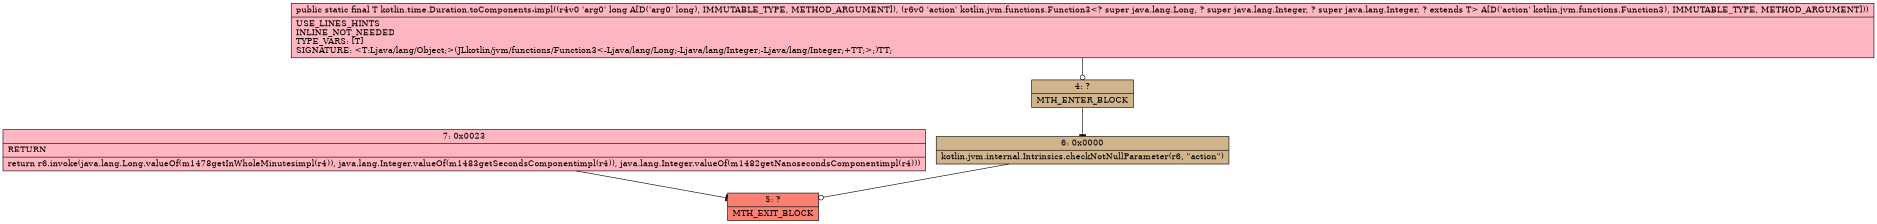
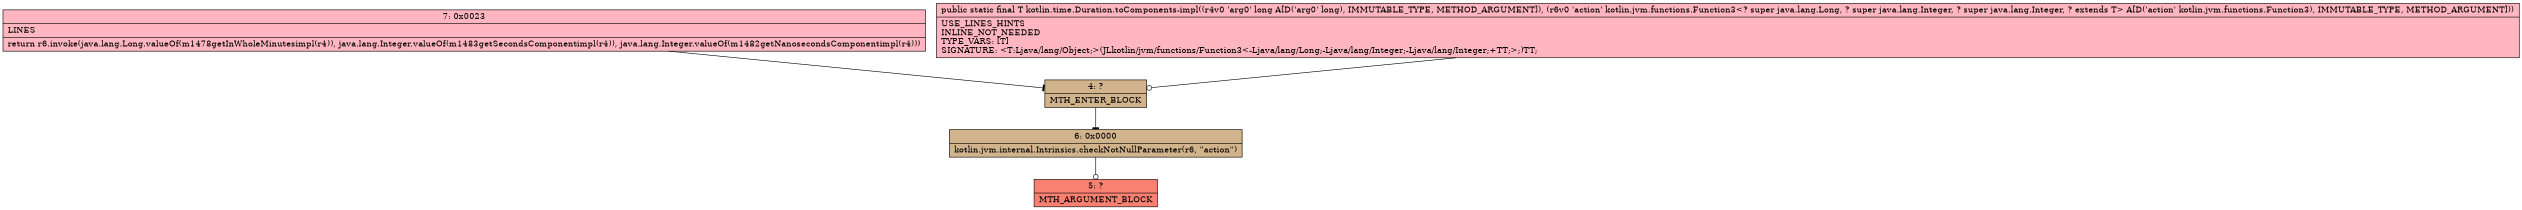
(27, 150) -> (22, 30)
(650, 184) -> (855, 69)
(773, 213) -> (1096, 200)
